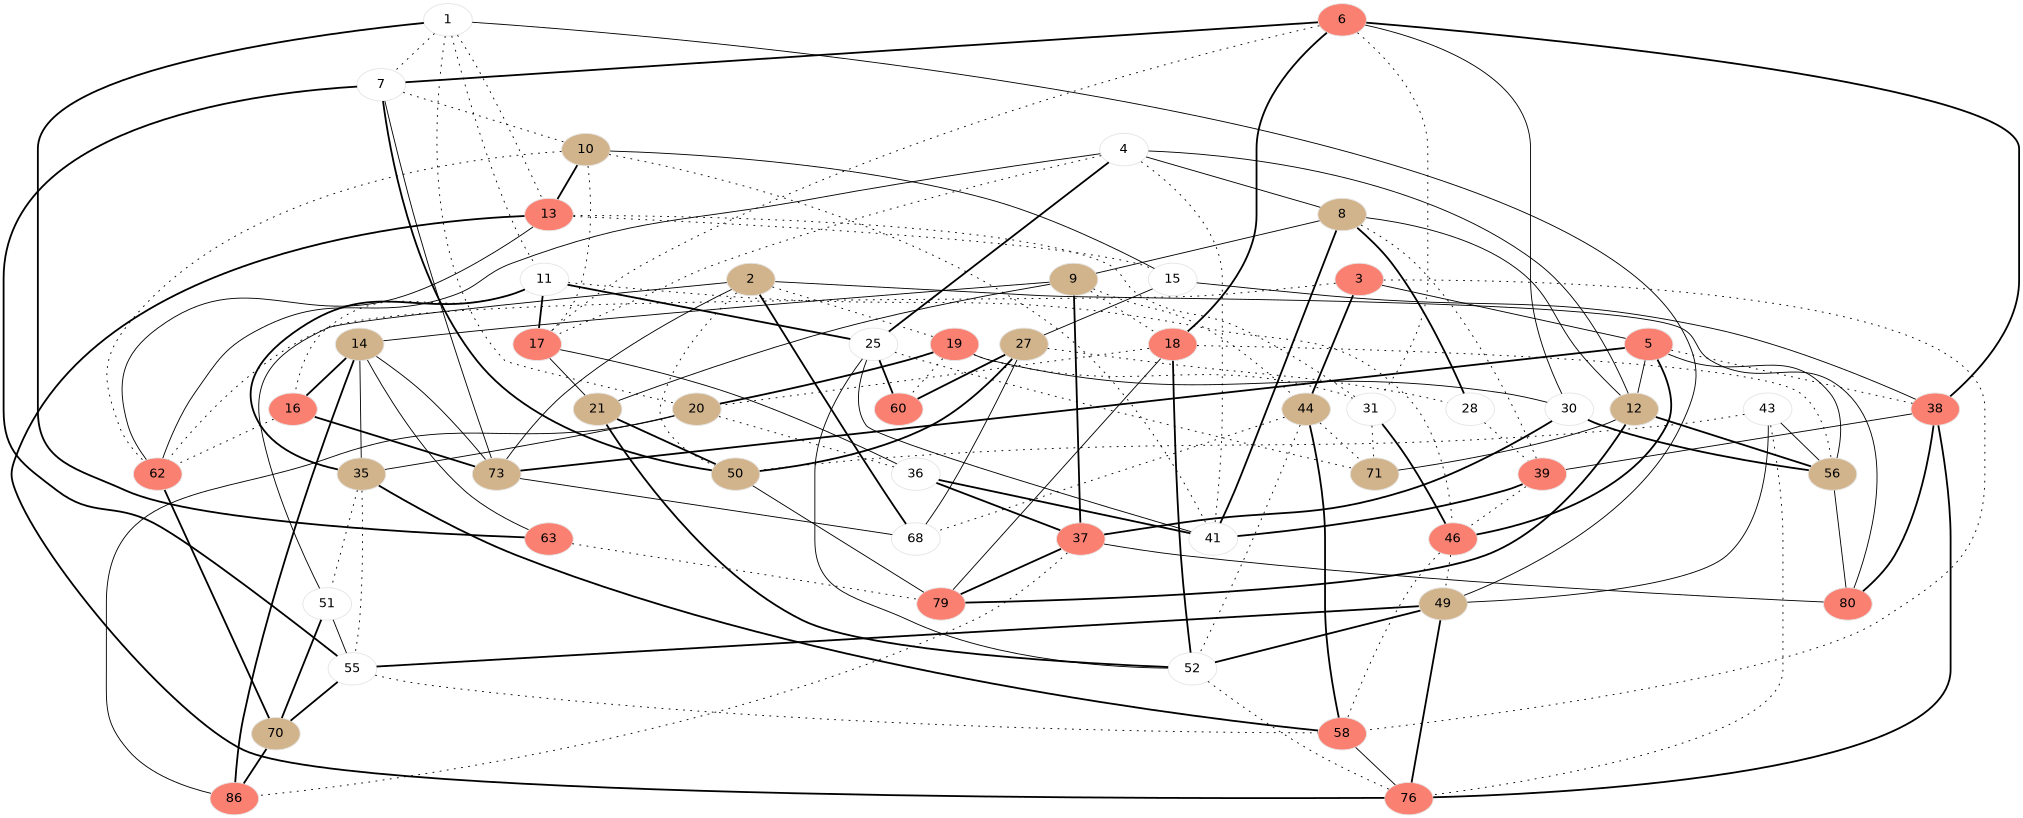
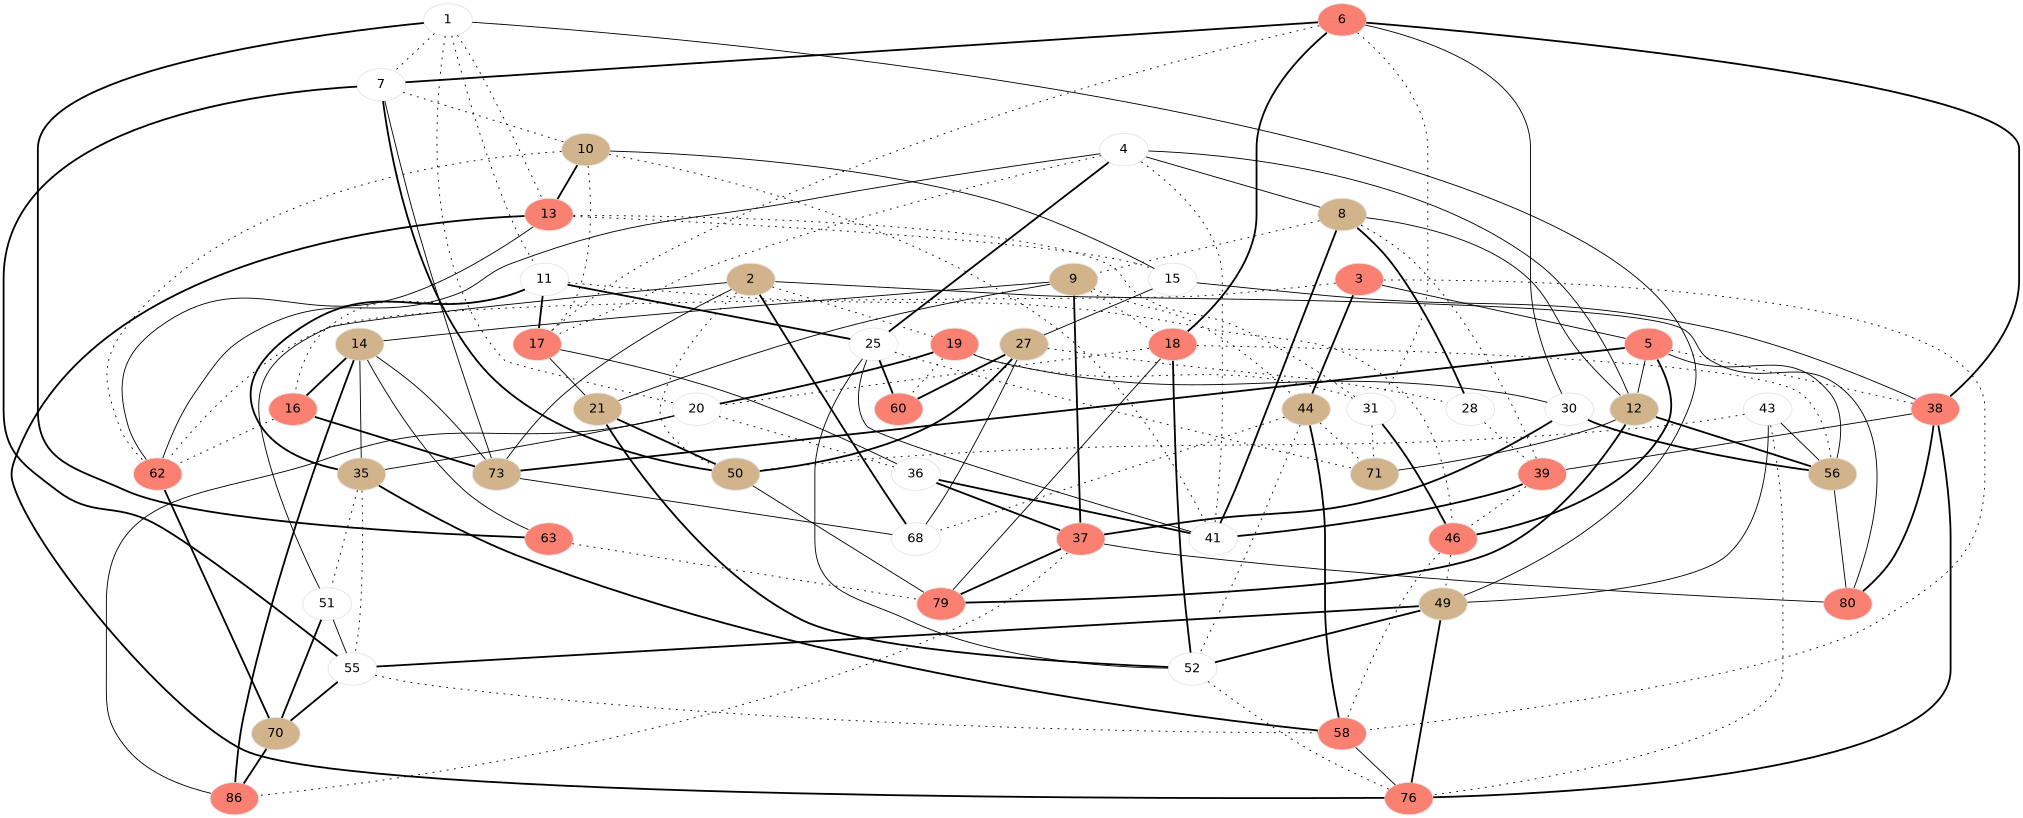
(1208, 247) -> (1208, 247)
(697, 409) -> (697, 409)
